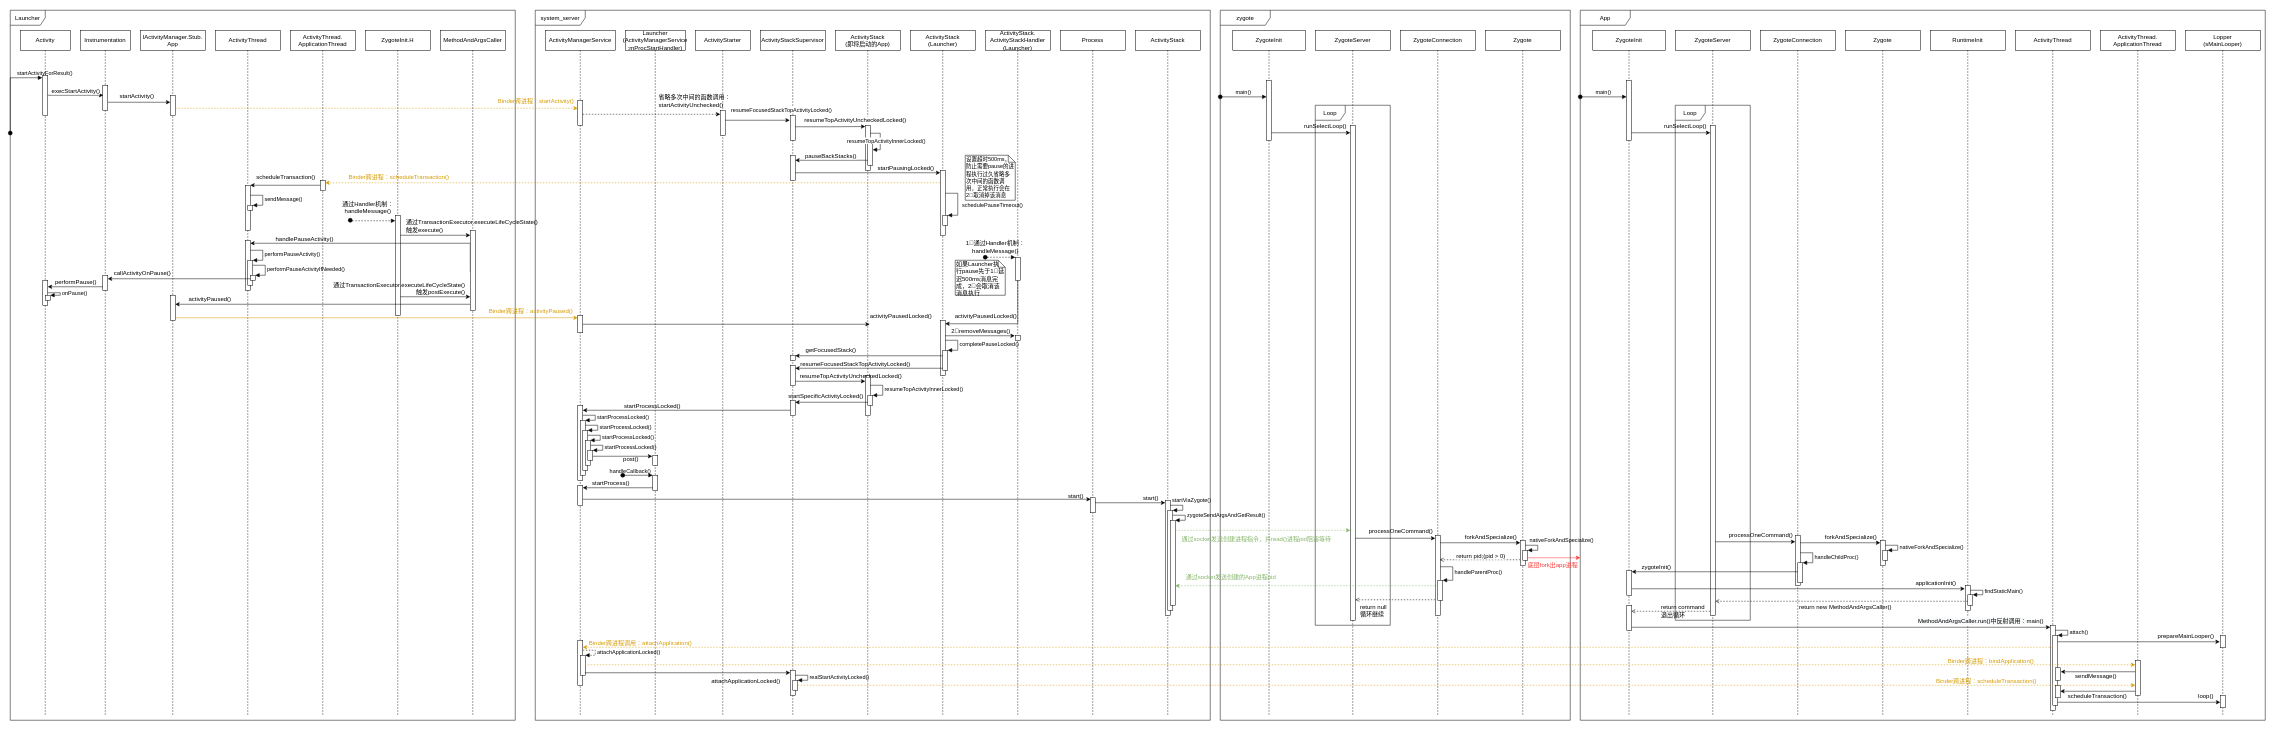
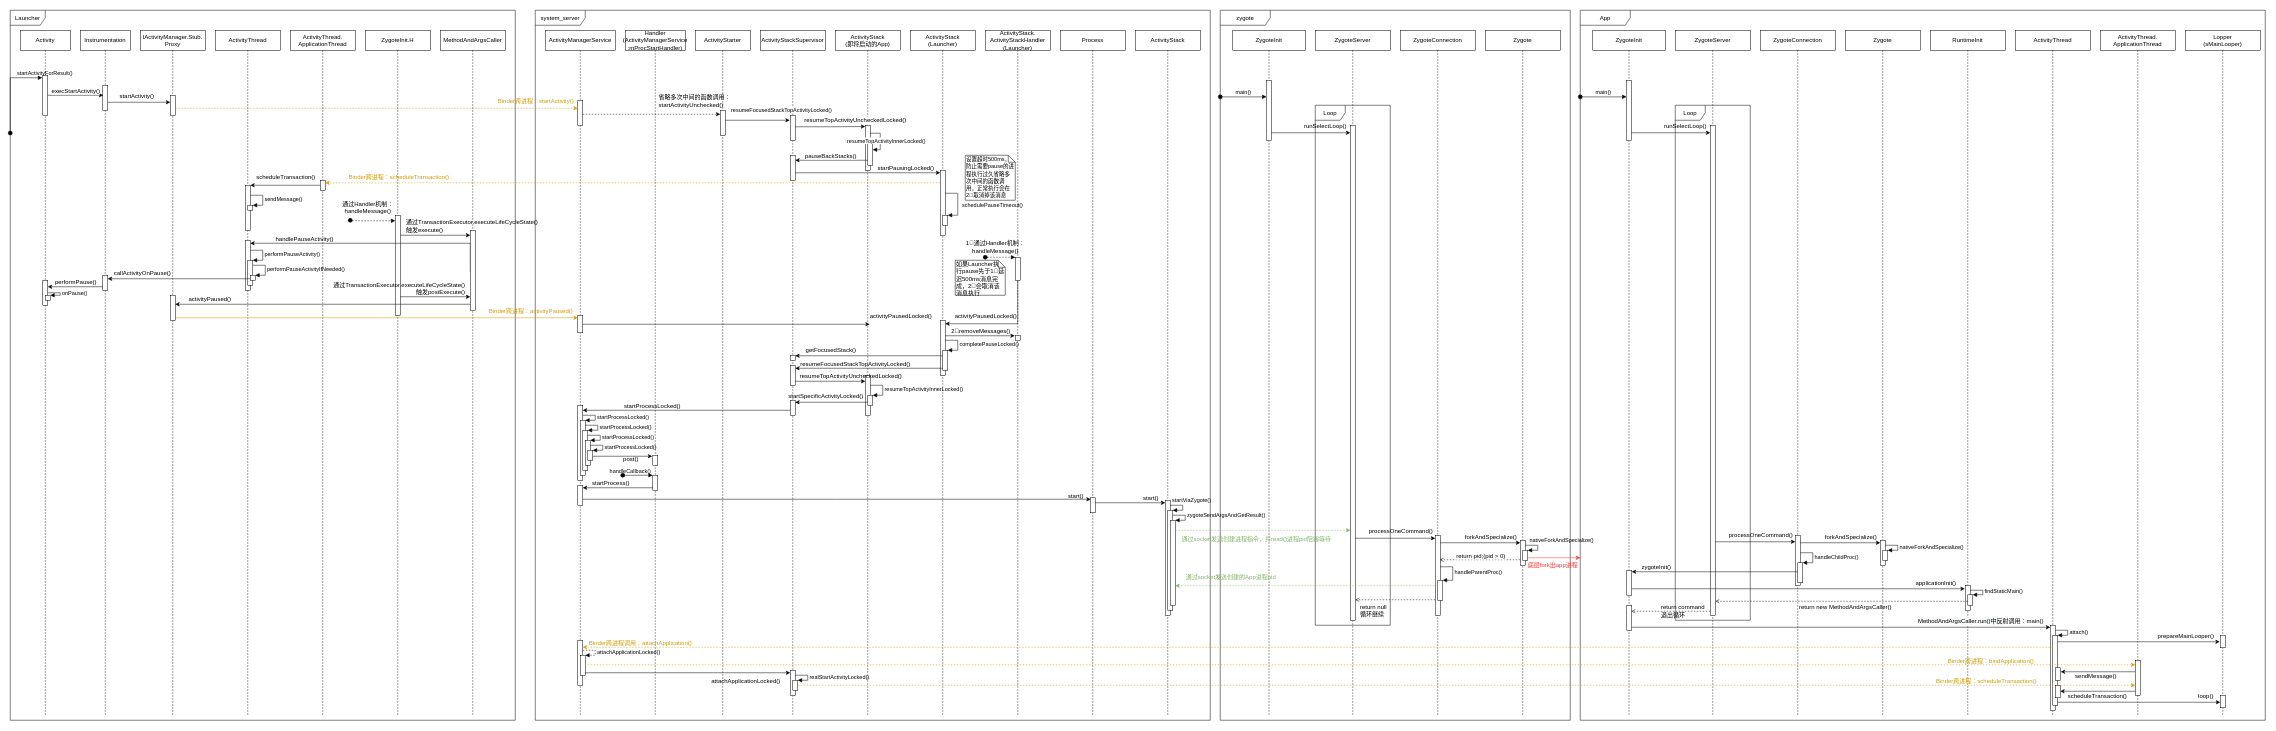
(173, 40) -> (173, 40)
(655, 40) -> (655, 40)
